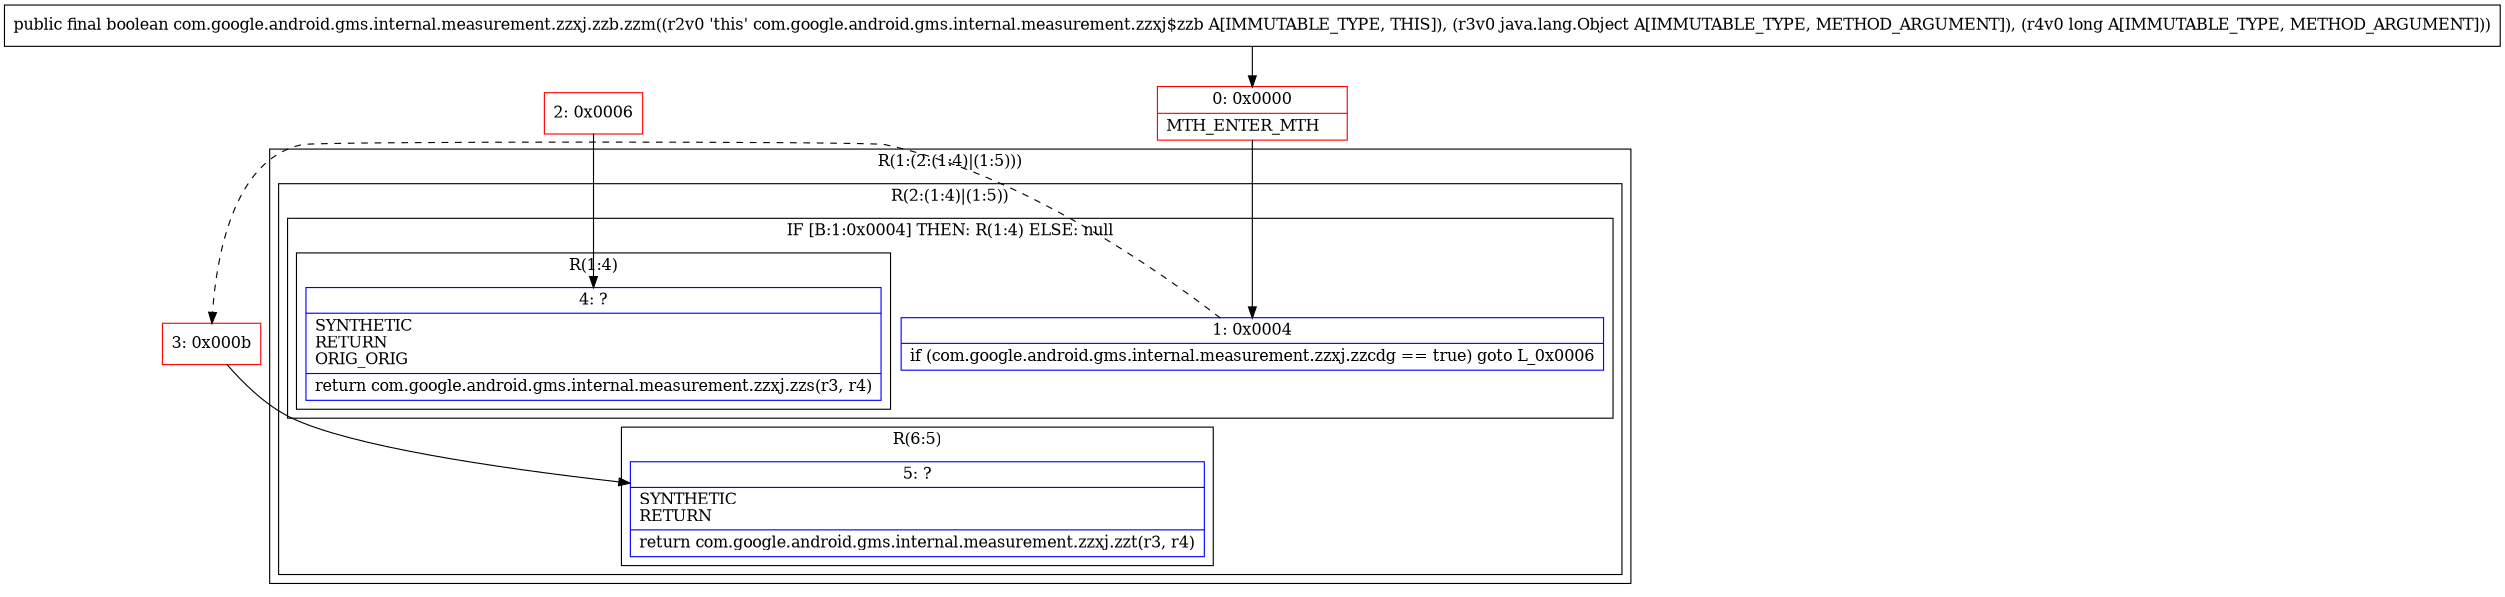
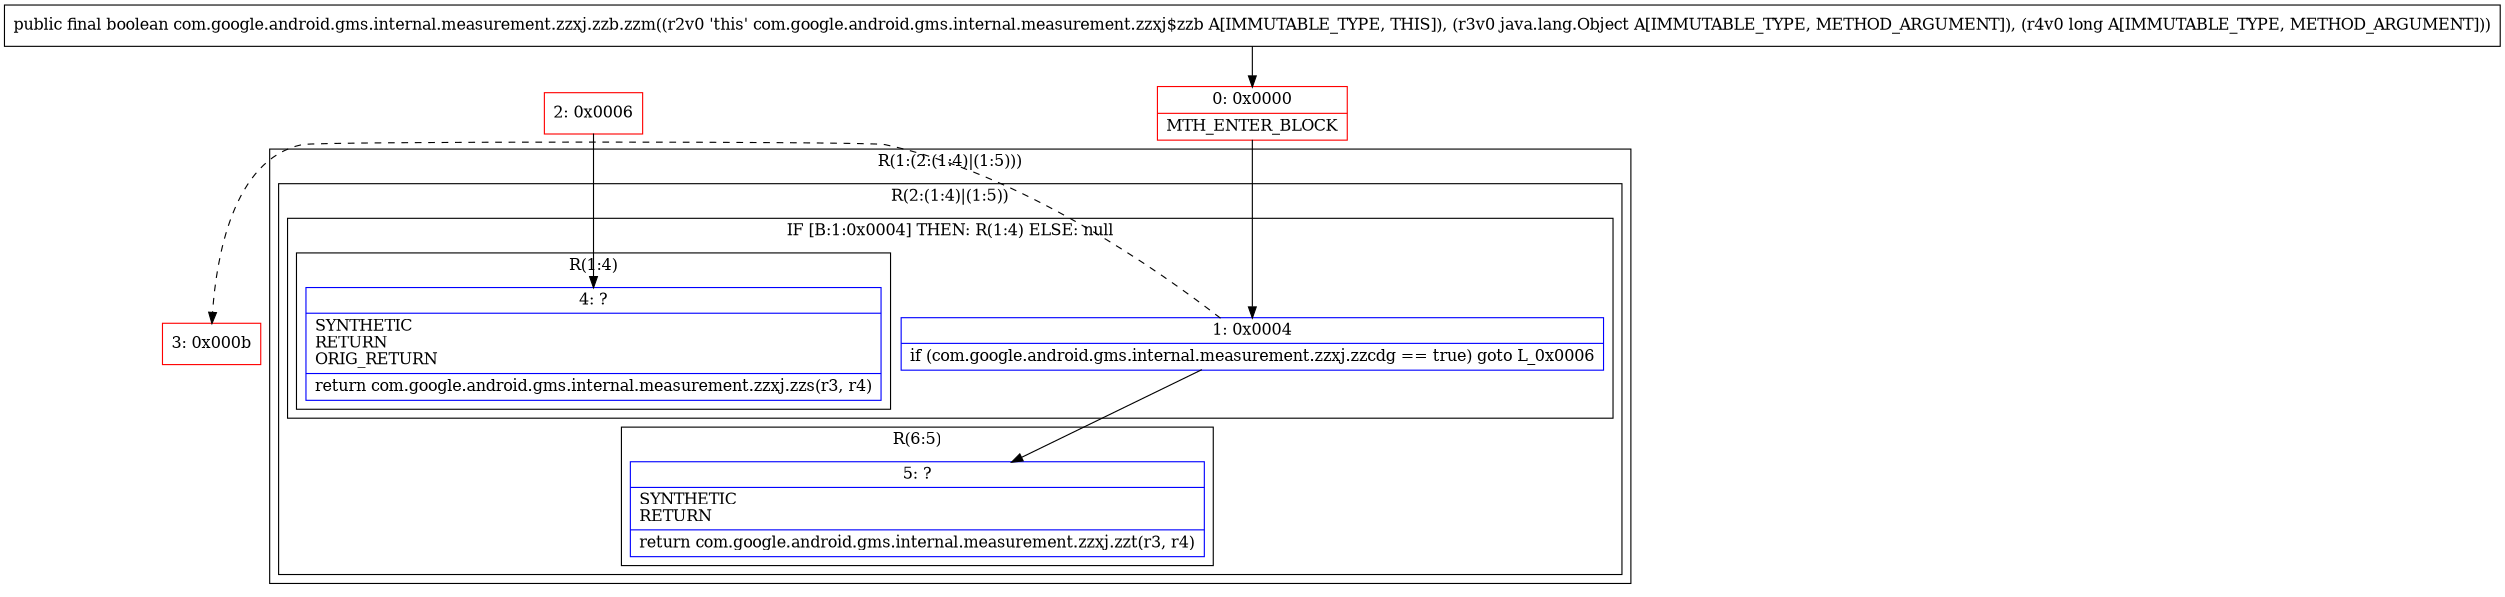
(1243, 126) -> (1252, 126)
(362, 360) -> (376, 360)
(411, 451) -> (1116, 411)
